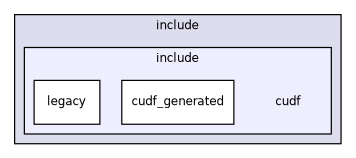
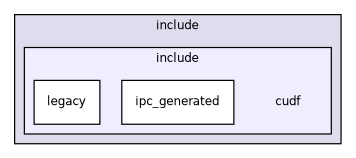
(178, 102) -> (178, 102)
